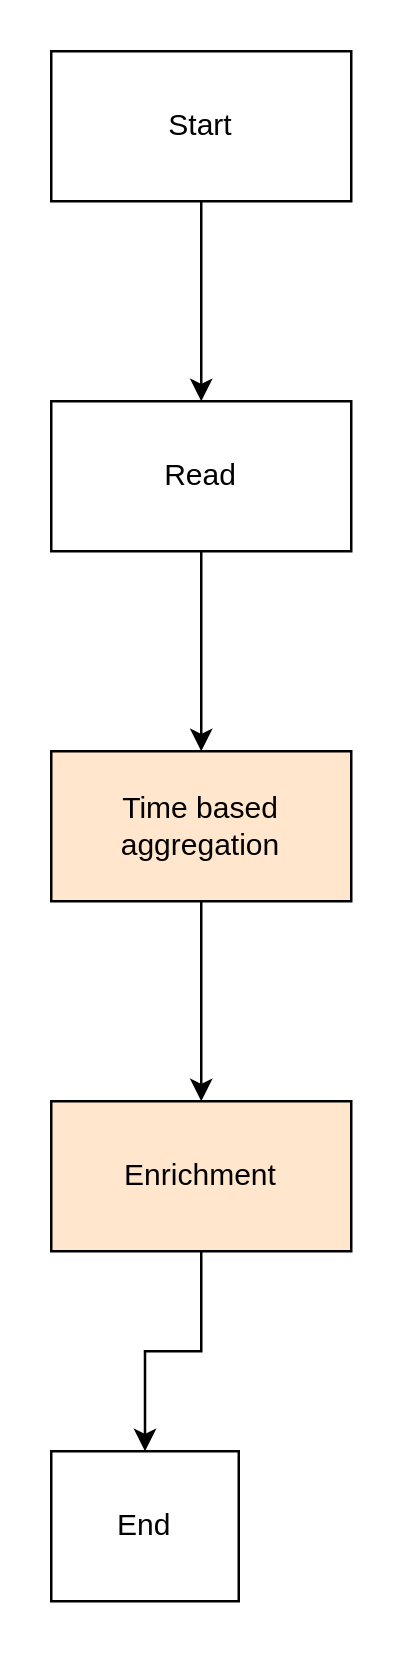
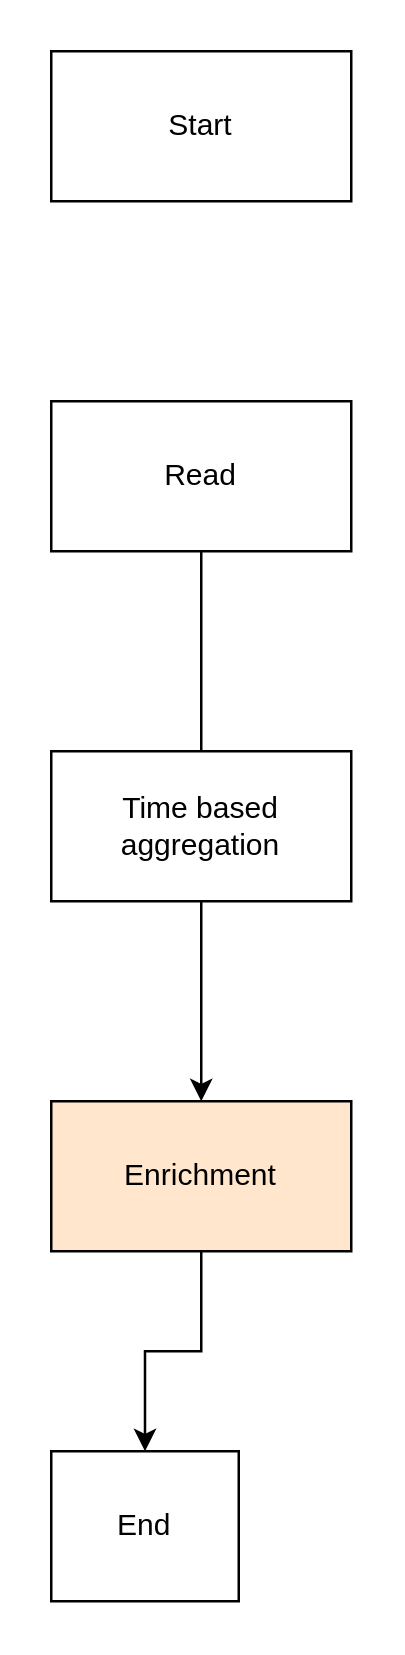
(201, 293) -> none
(201, 733) -> (201, 740)
(201, 826) -> (201, 826)
